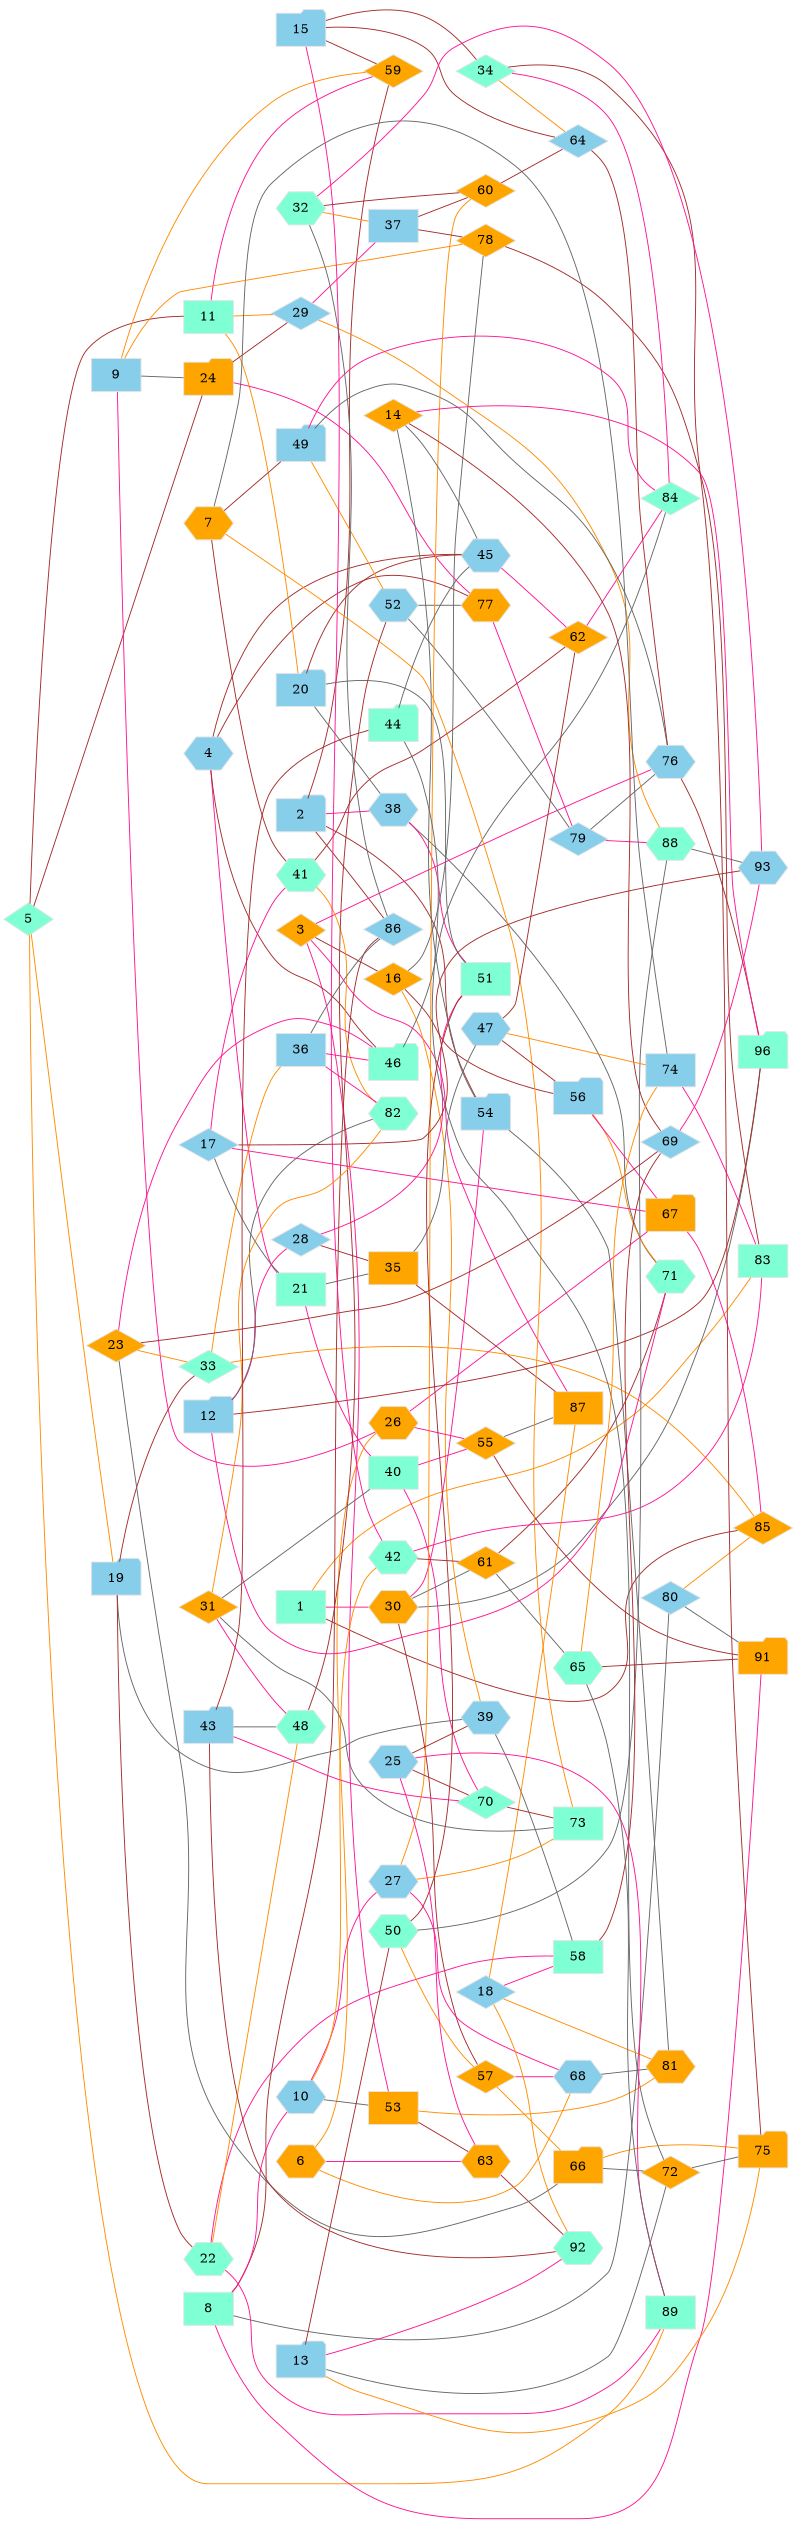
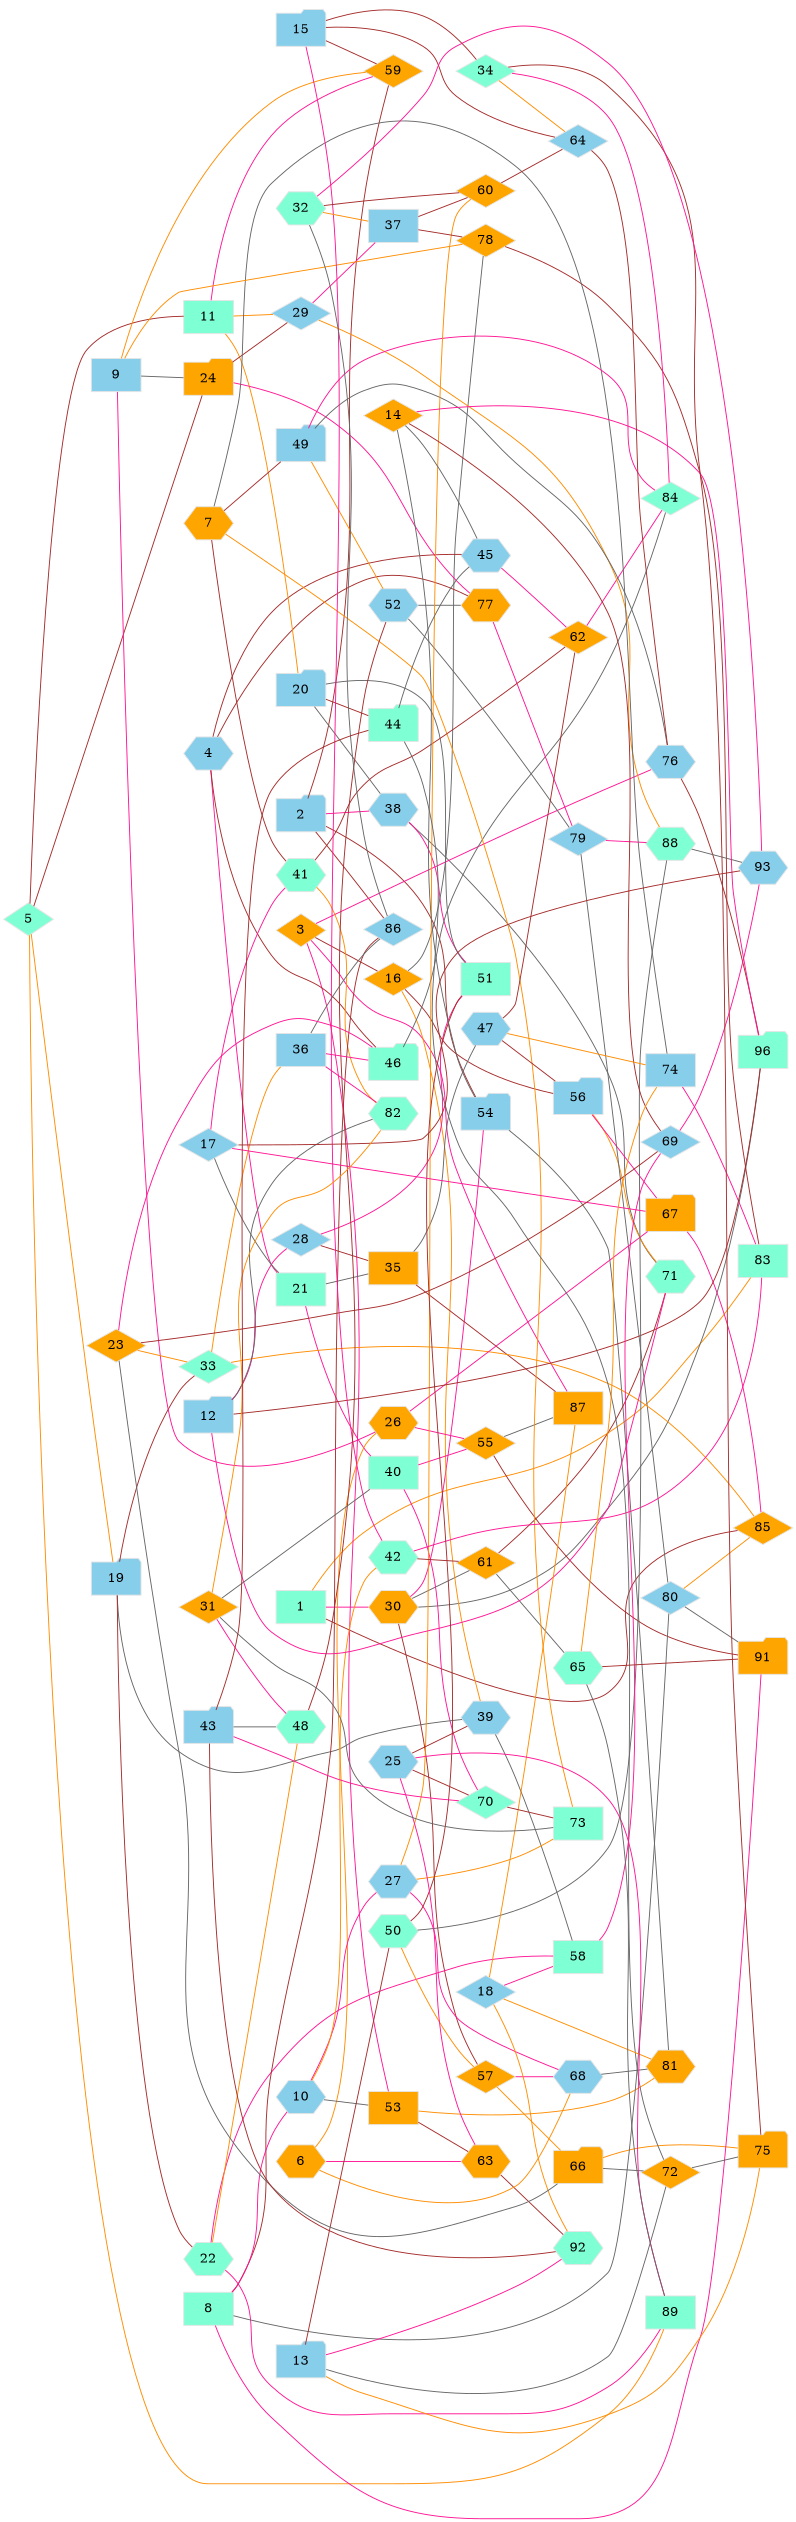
(383, 569) -> (343, 706)
(623, 802) -> (625, 1218)
(625, 1367) -> (625, 1367)
